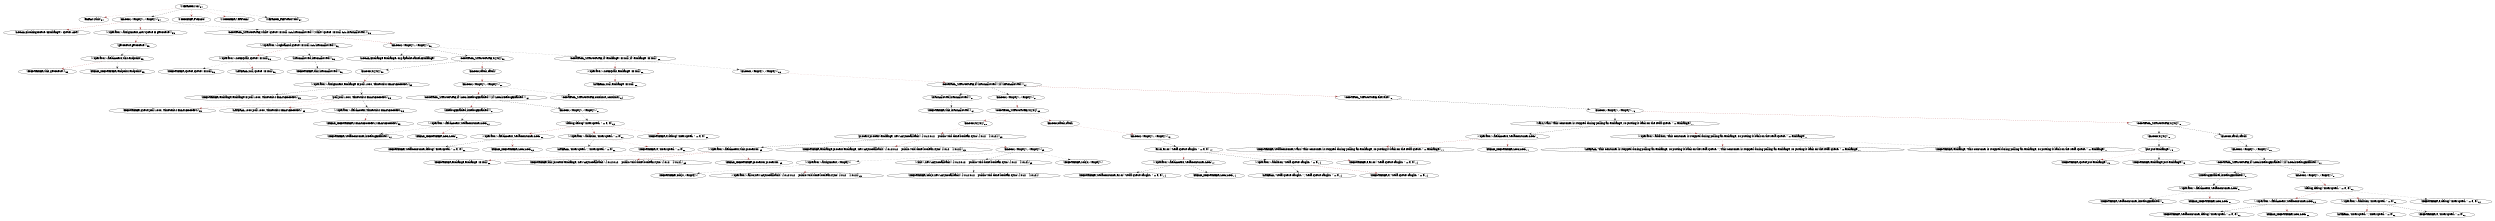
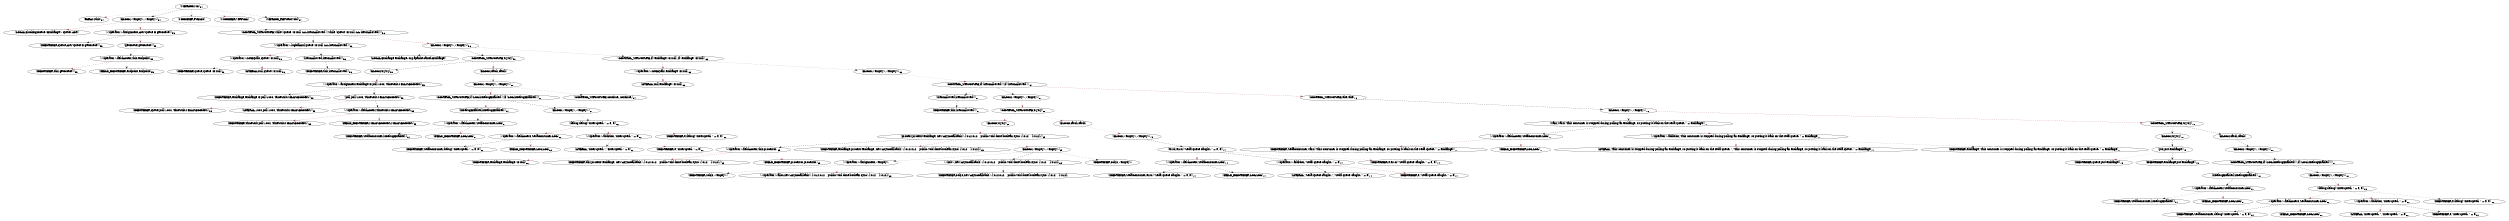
none -> (71, 46)
none -> (269, 124)
